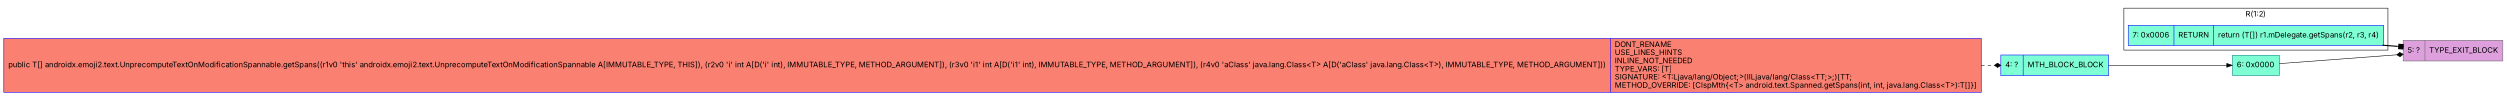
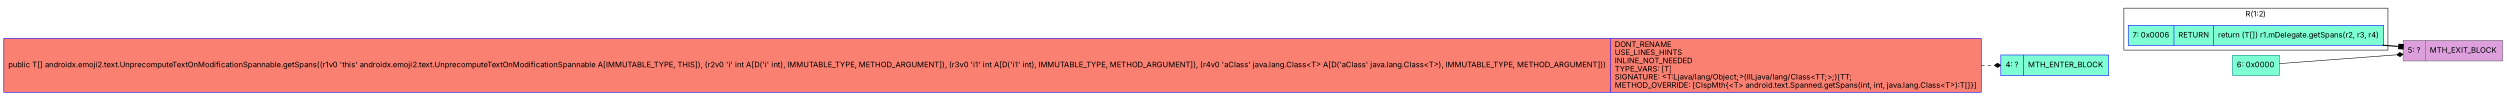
(2464, 50) -> (2464, 50)
(2066, 65) -> (2066, 65)
(2168, 65) -> none
